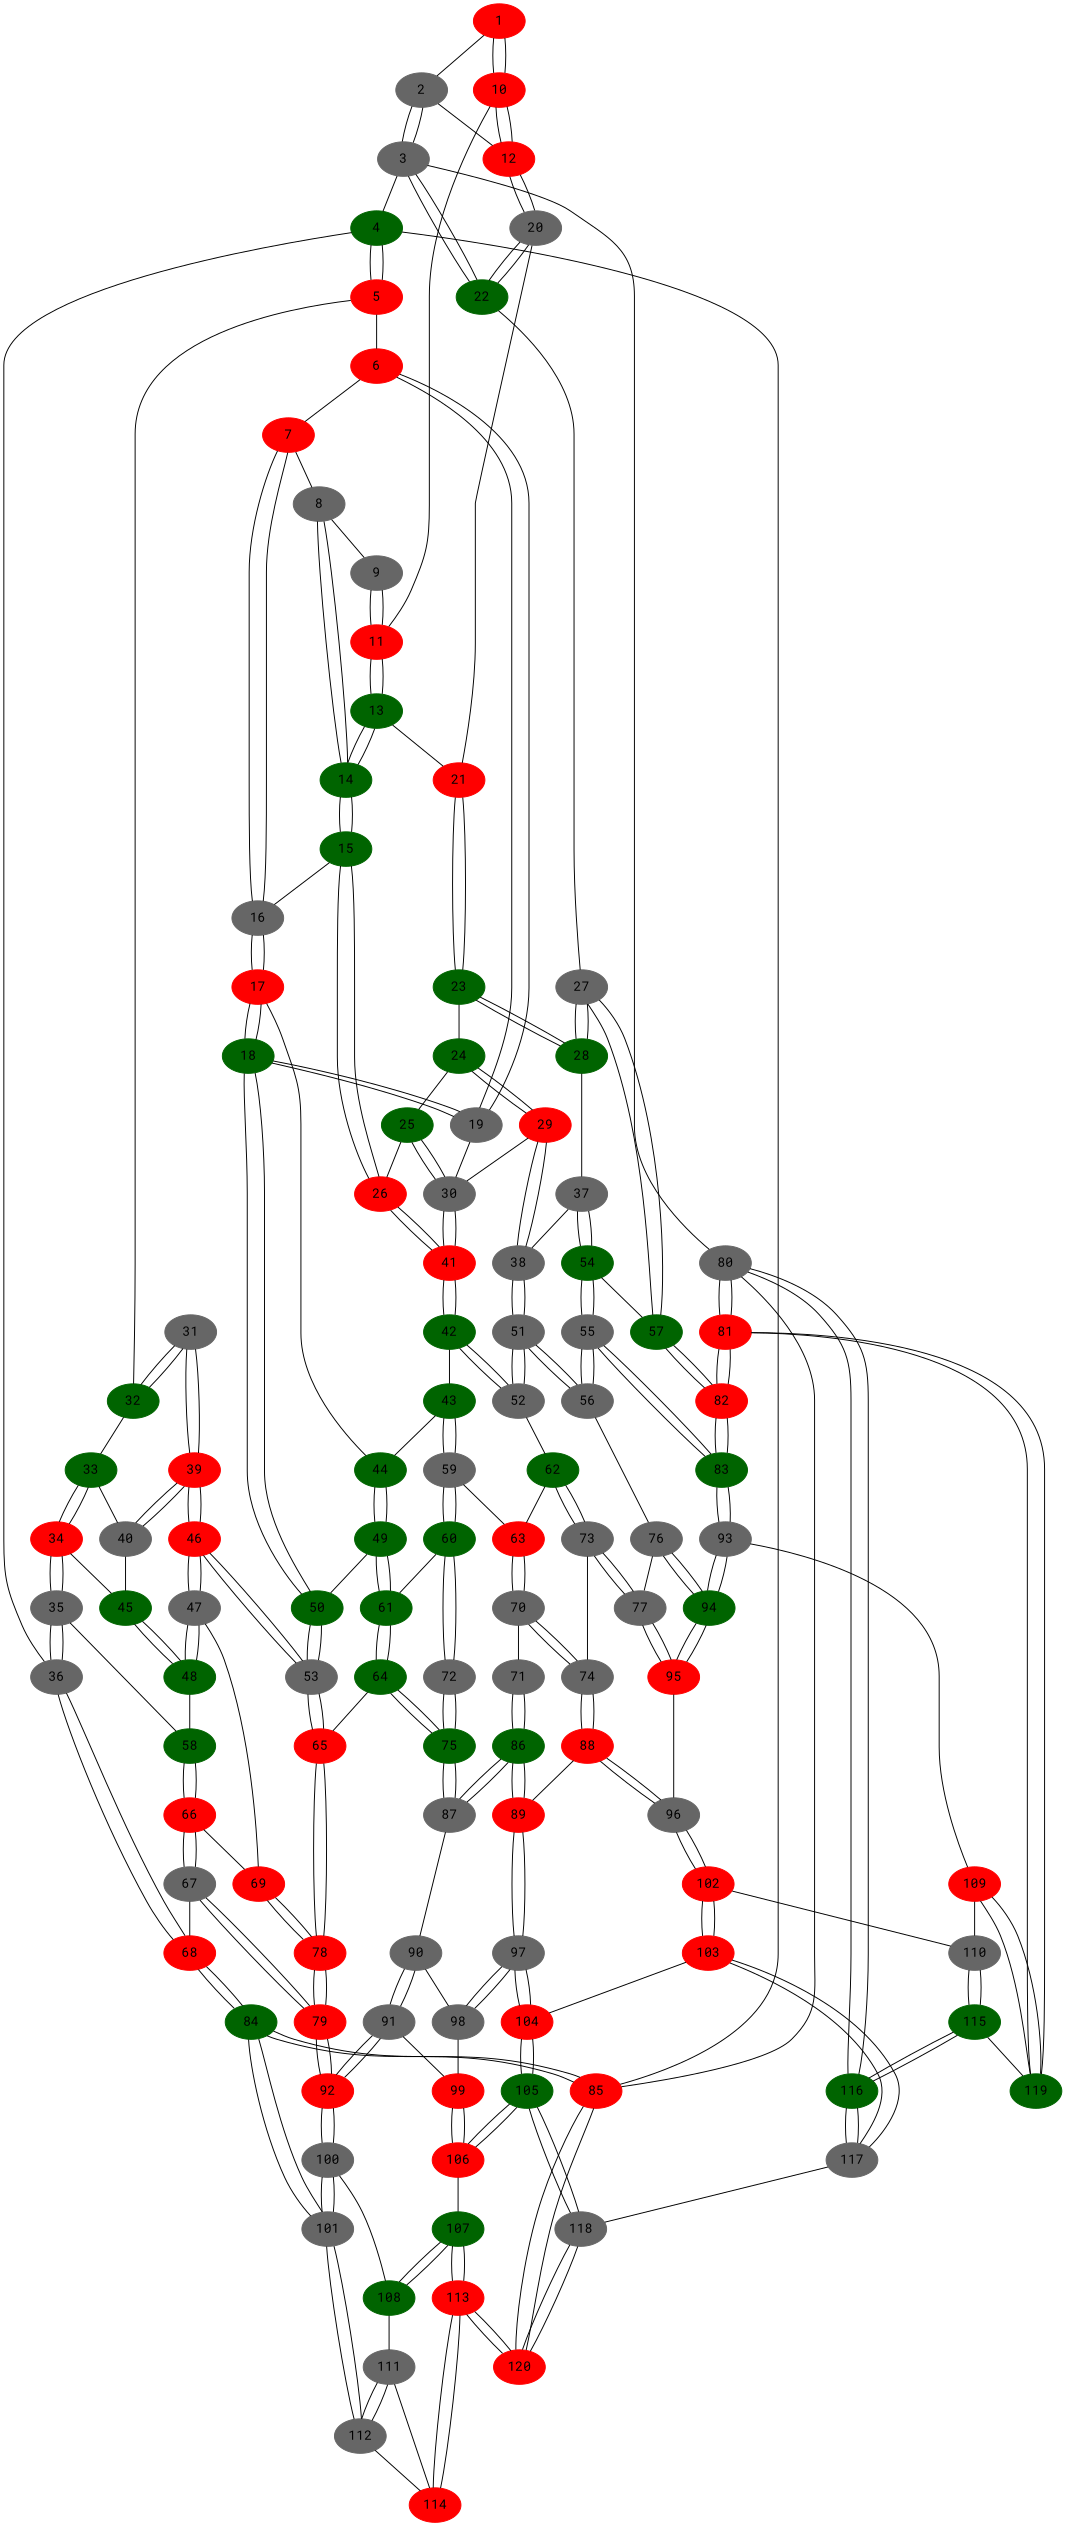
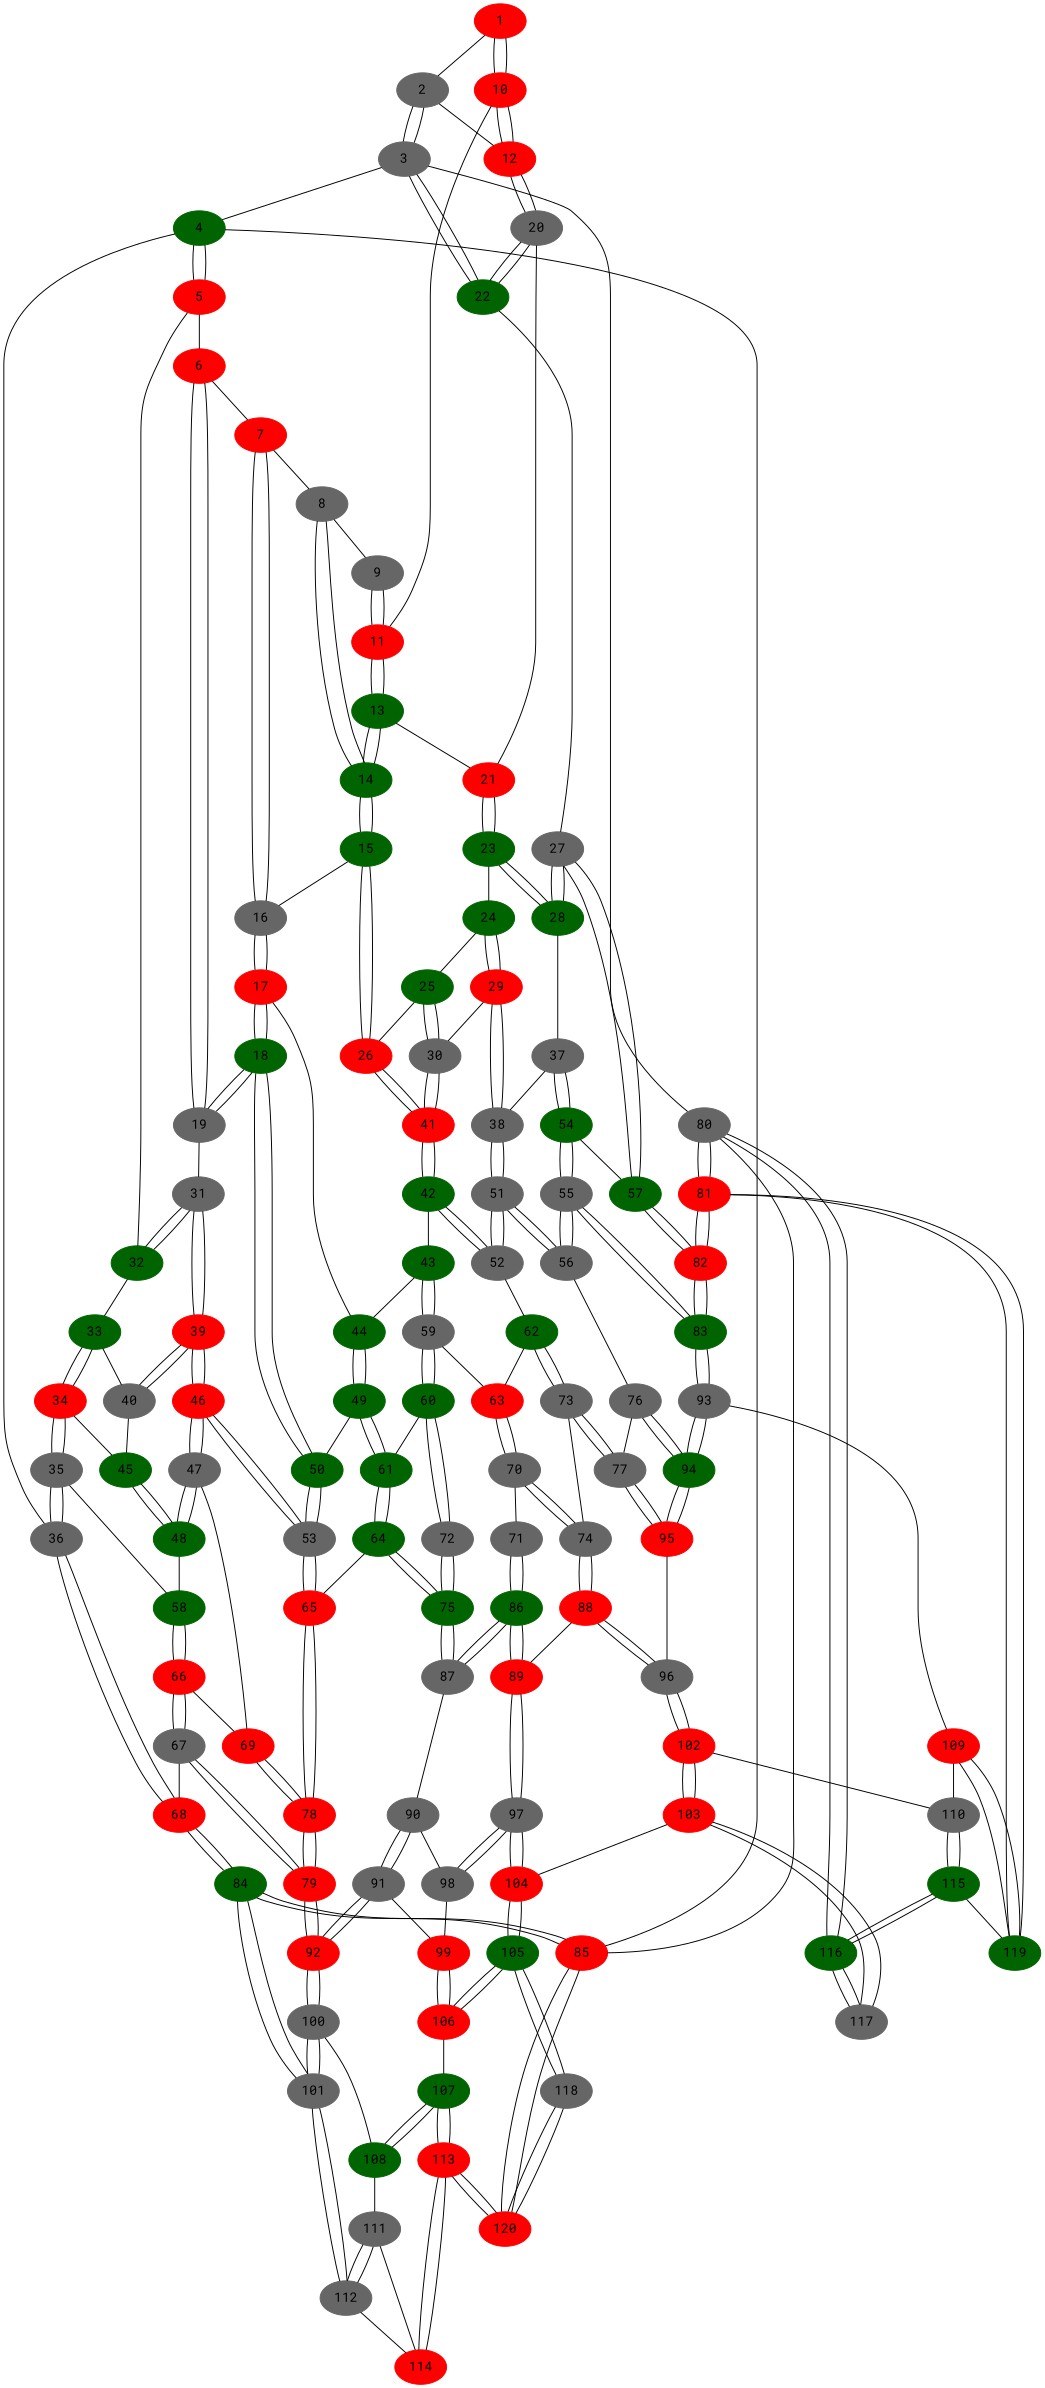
(463, 1160) -> (199, 1160)
(716, 2195) -> none
